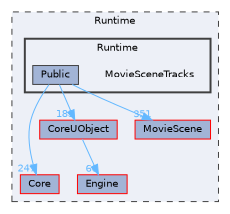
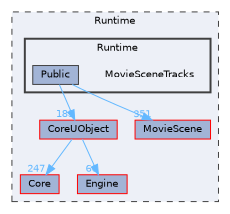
(30, 123) -> (62, 153)
